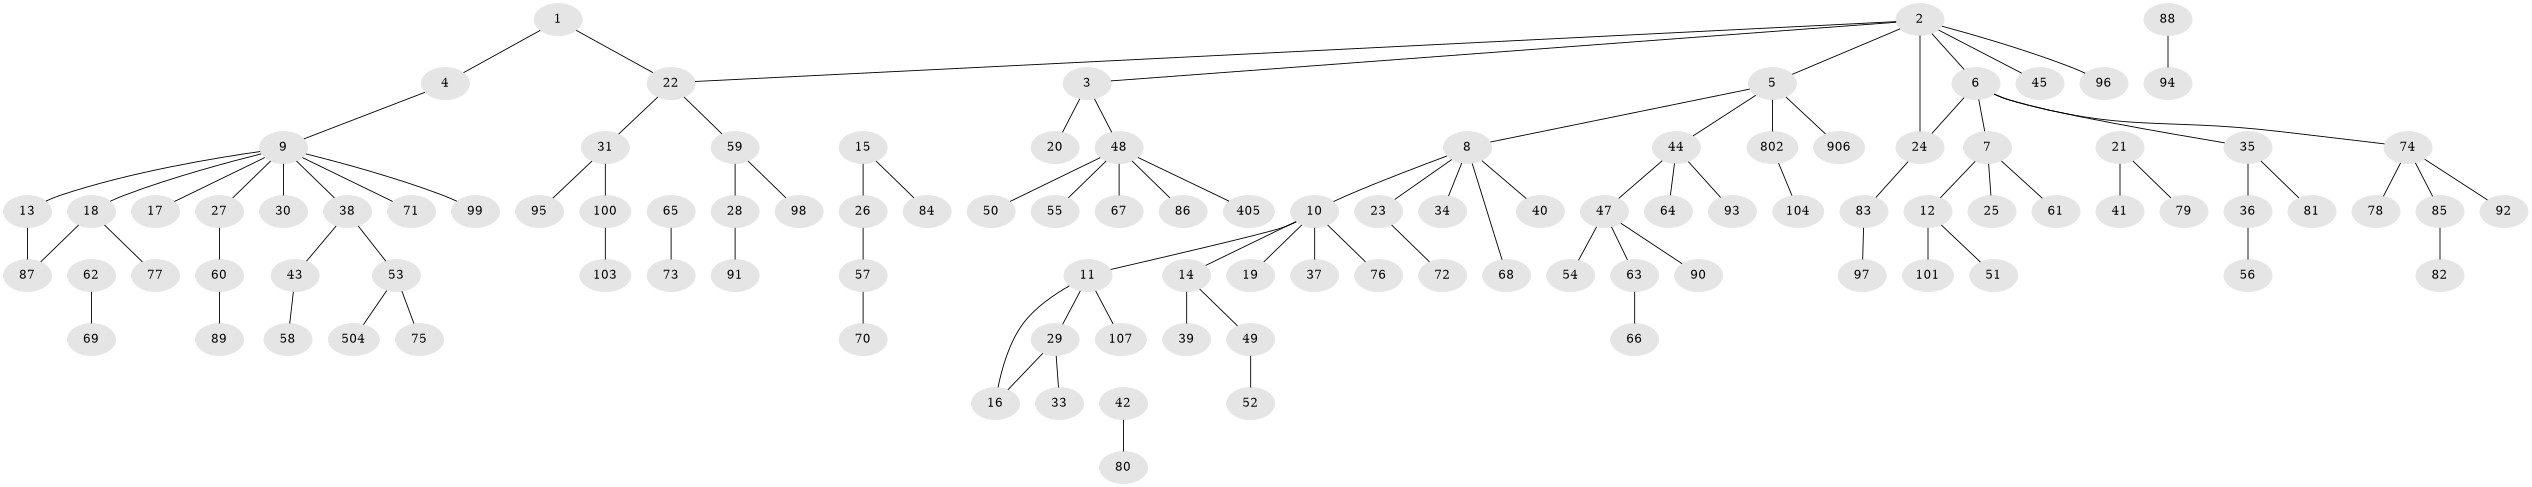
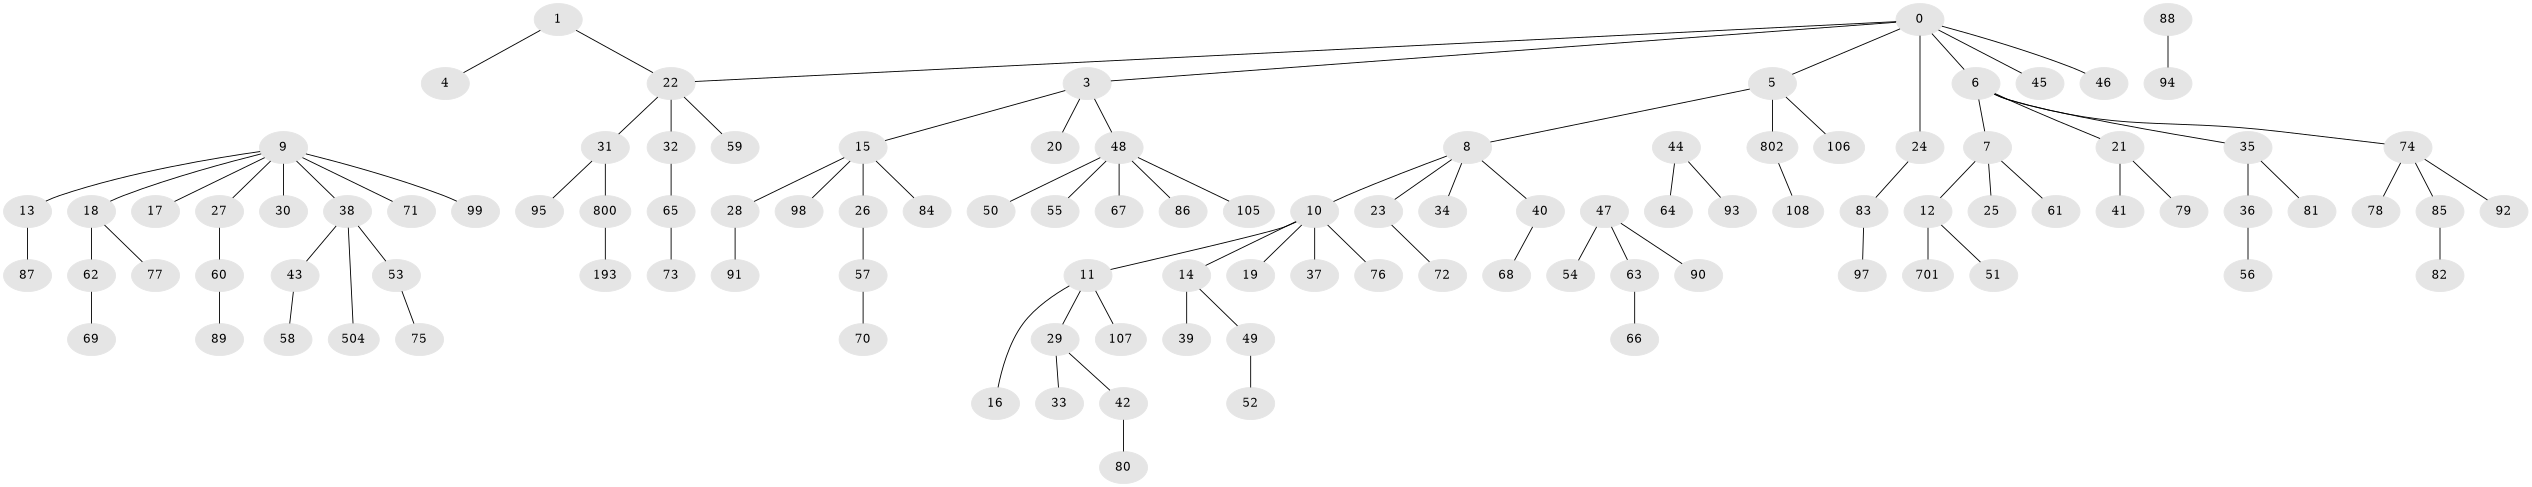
(1920, 20) -> (1920, 20)
(2104, 84) -> (2104, 84)
(364, 116) -> none
none -> (975, 116)
(1724, 116) -> none
(1948, 116) -> (2047, 117)
none -> (671, 148)
(1839, 148) -> (1839, 148)
(767, 179) -> (831, 179)
(735, 180) -> (799, 180)
(1640, 180) -> none
(605, 212) -> (605, 212)
(1249, 212) -> (1249, 212)
(1487, 212) -> (1524, 244)
(1798, 212) -> (1798, 212)
(60, 243) -> (92, 244)
(605, 276) -> (605, 276)
(1928, 276) -> (1928, 276)
(375, 308) -> (351, 276)
(1025, 372) -> (1089, 372)
